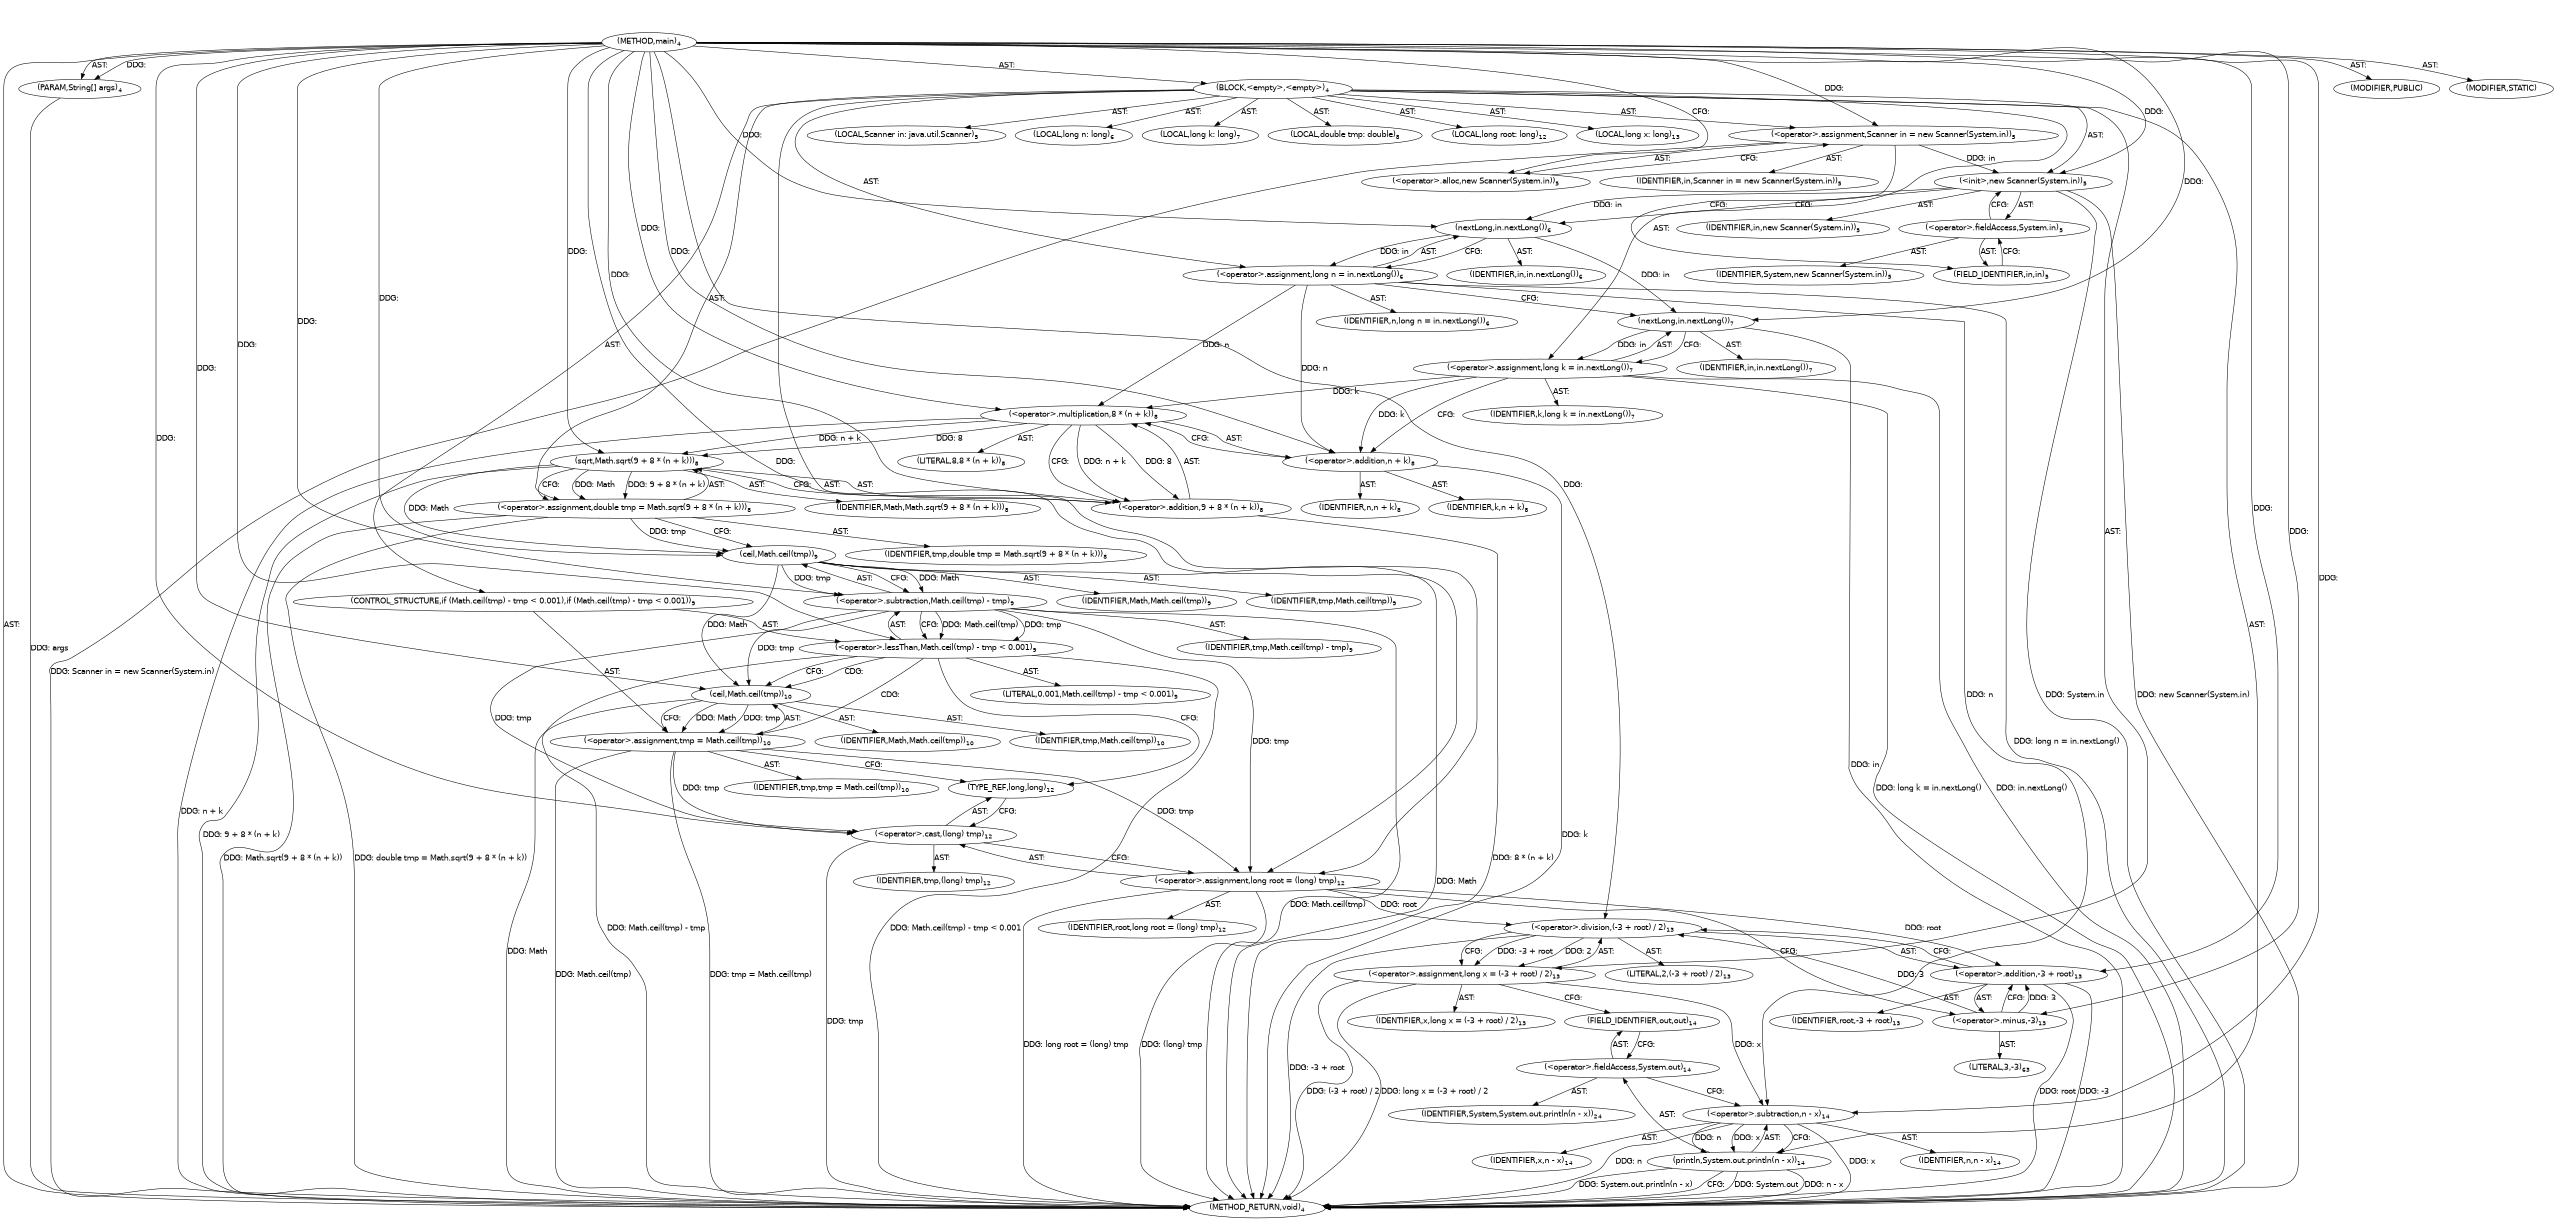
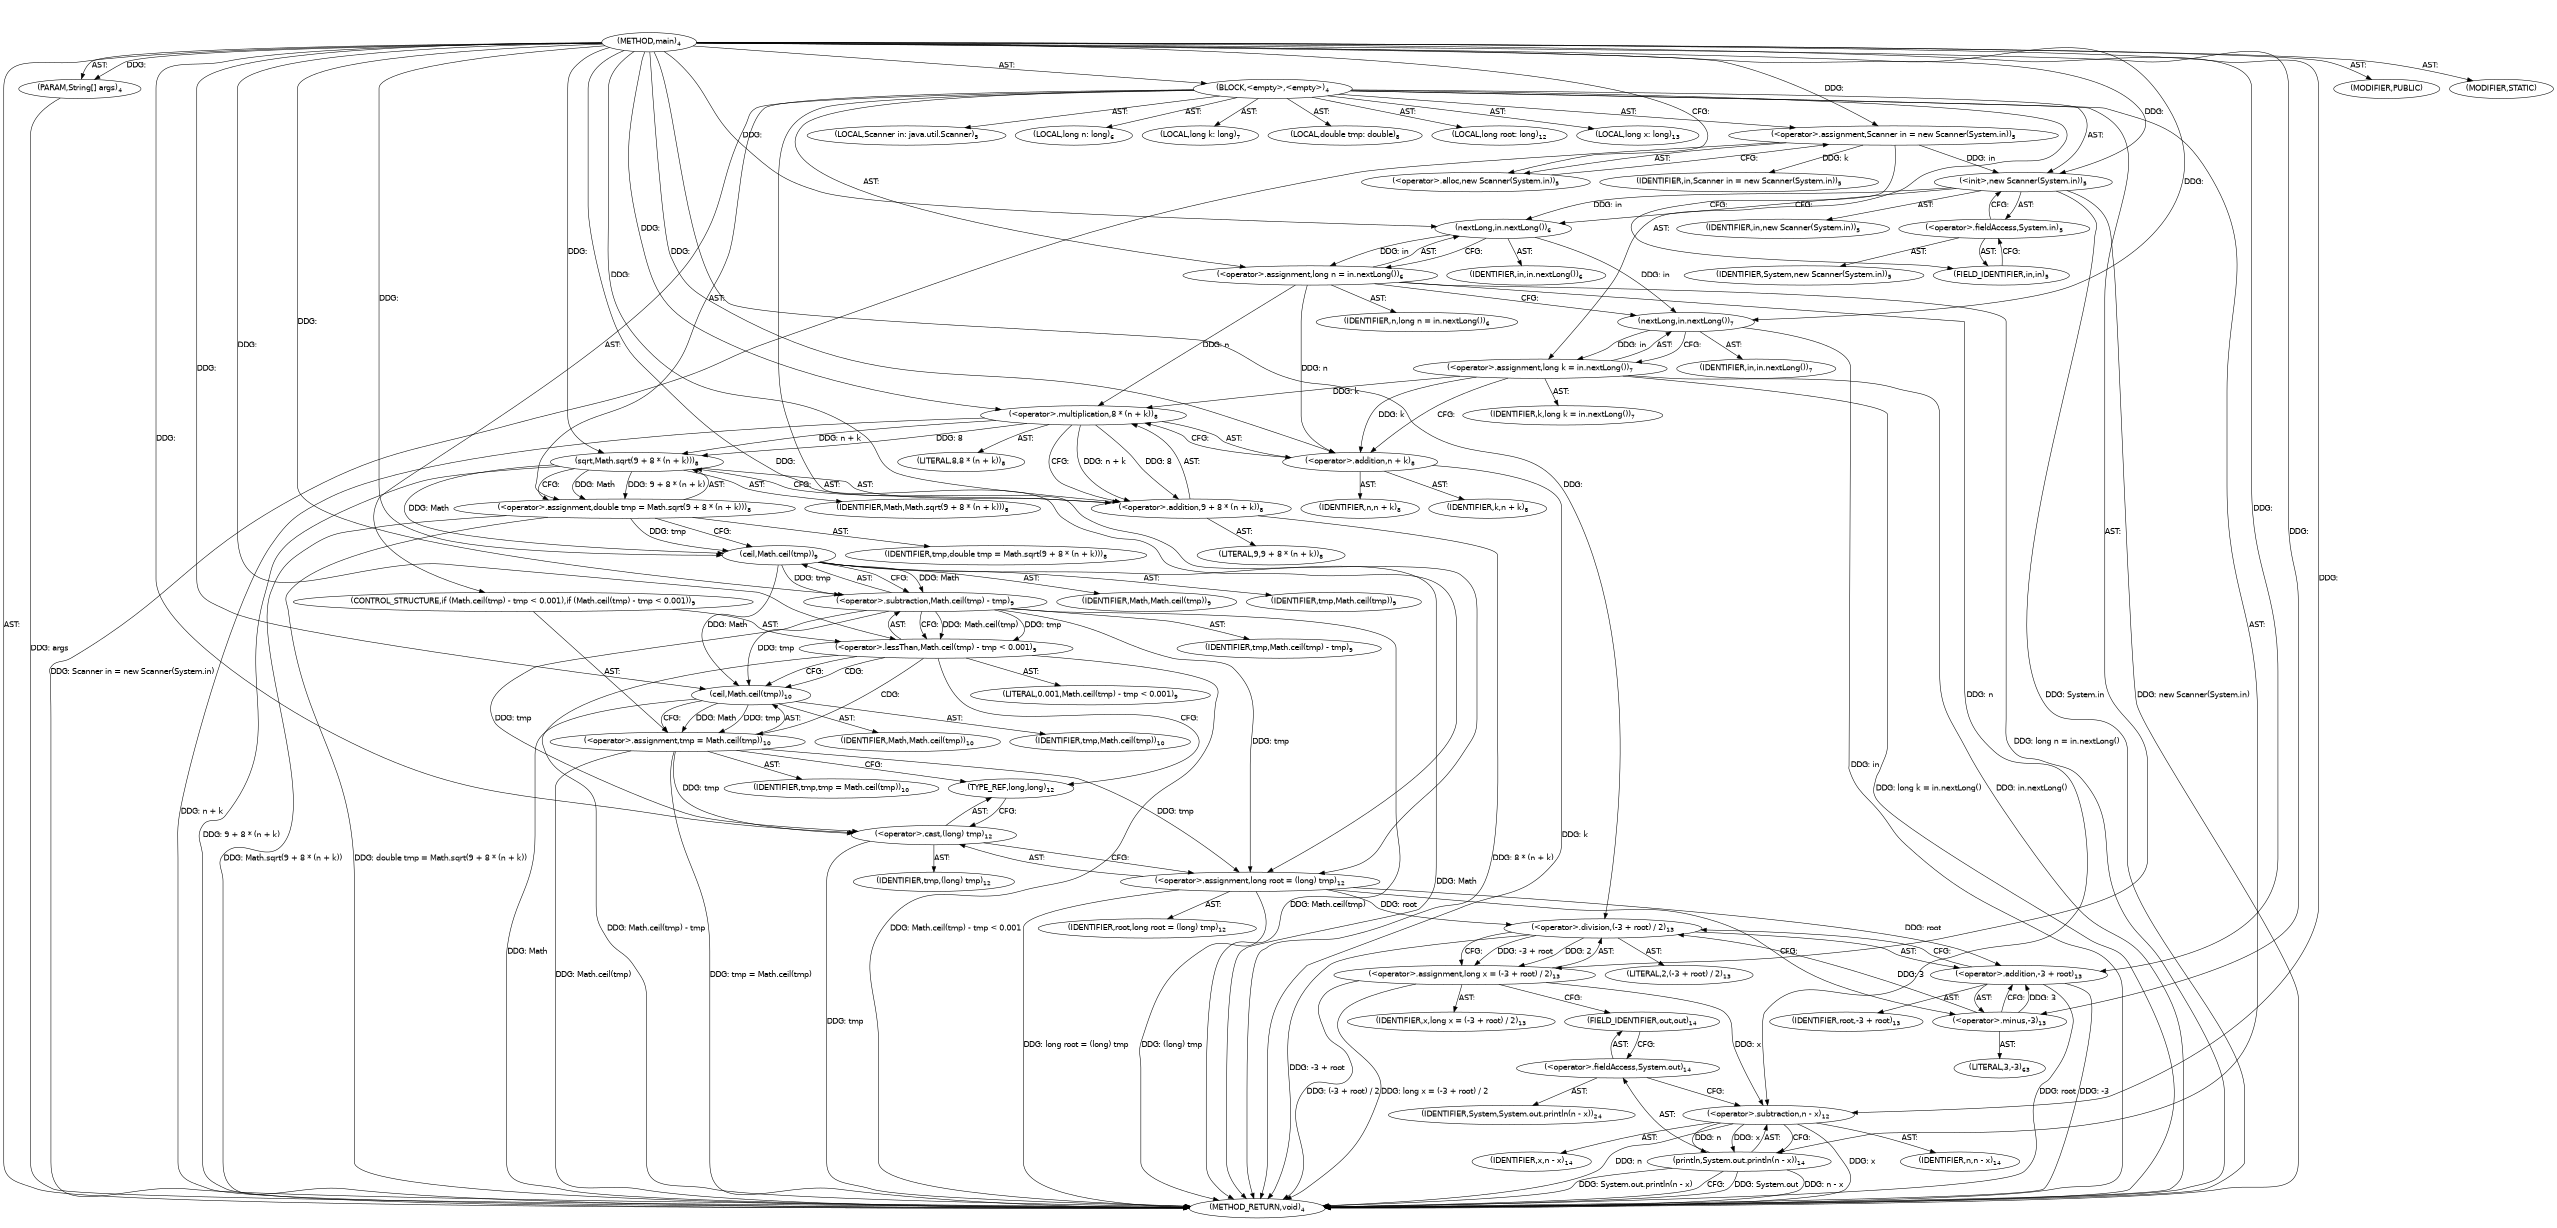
(1835, 159) -> (1835, 159)
none -> (1271, 555)
(1826, 1114) -> (1826, 1114)
